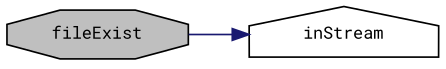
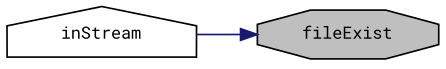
(210, 34) -> (218, 34)
